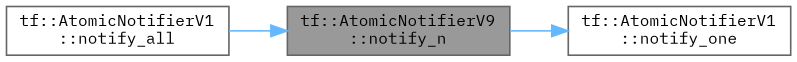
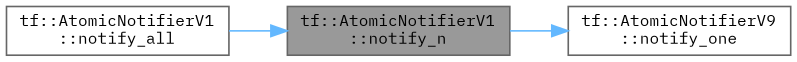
(399, 31) -> (399, 31)
(679, 31) -> (679, 31)
